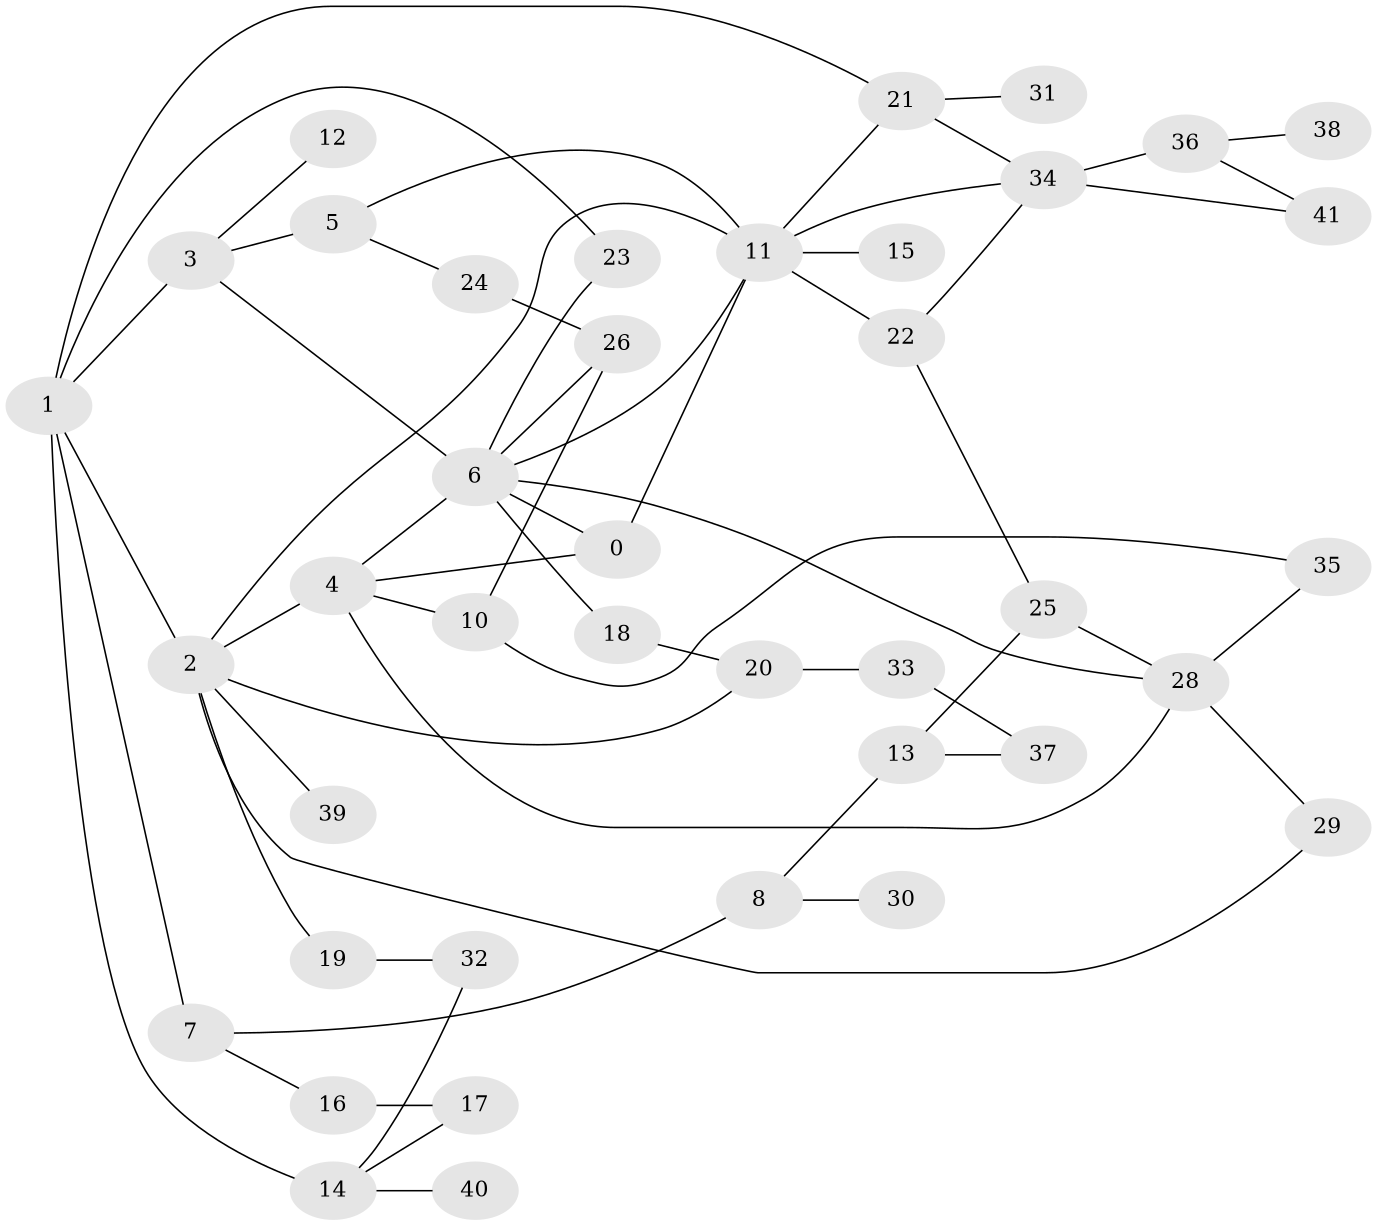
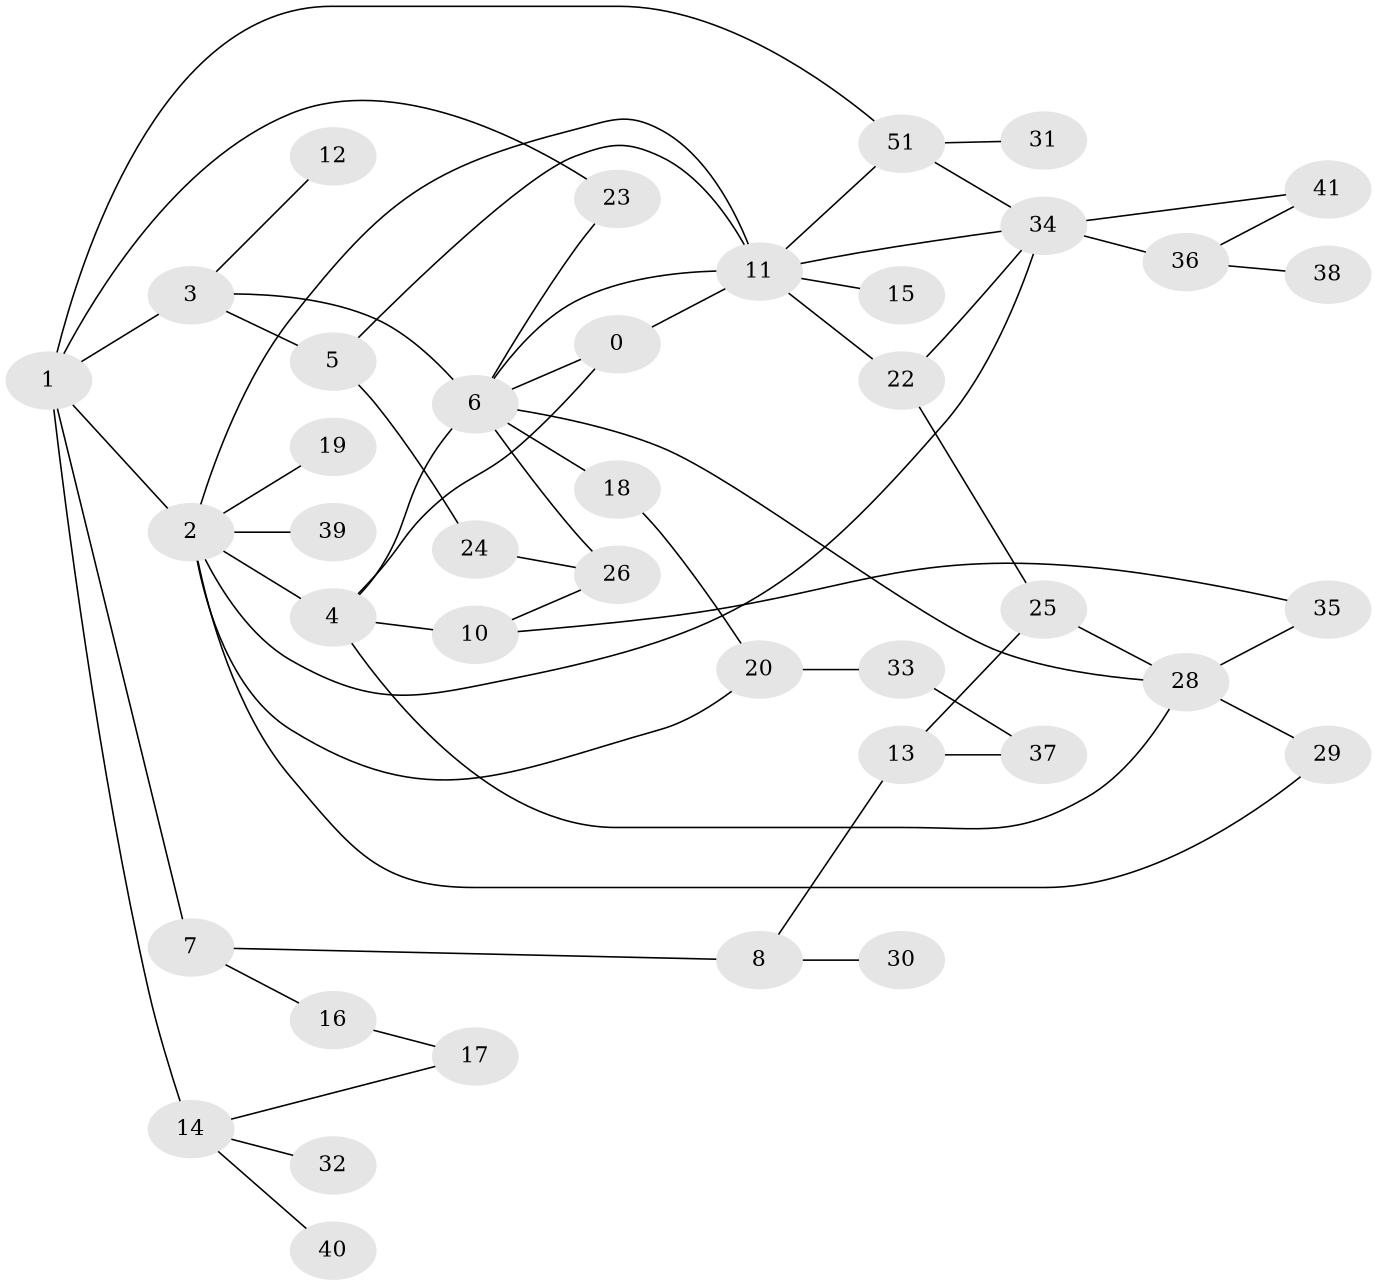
(902, 101) -> (902, 144)
none -> (678, 634)
(405, 960) -> none
